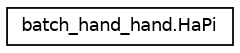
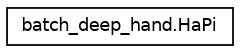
(120, 26) -> (120, 26)
